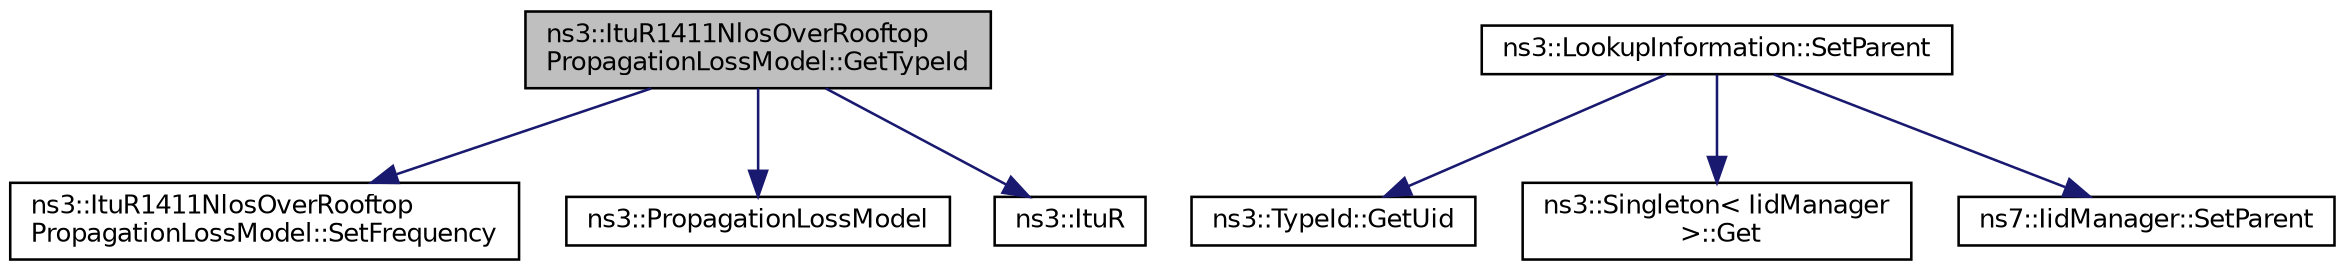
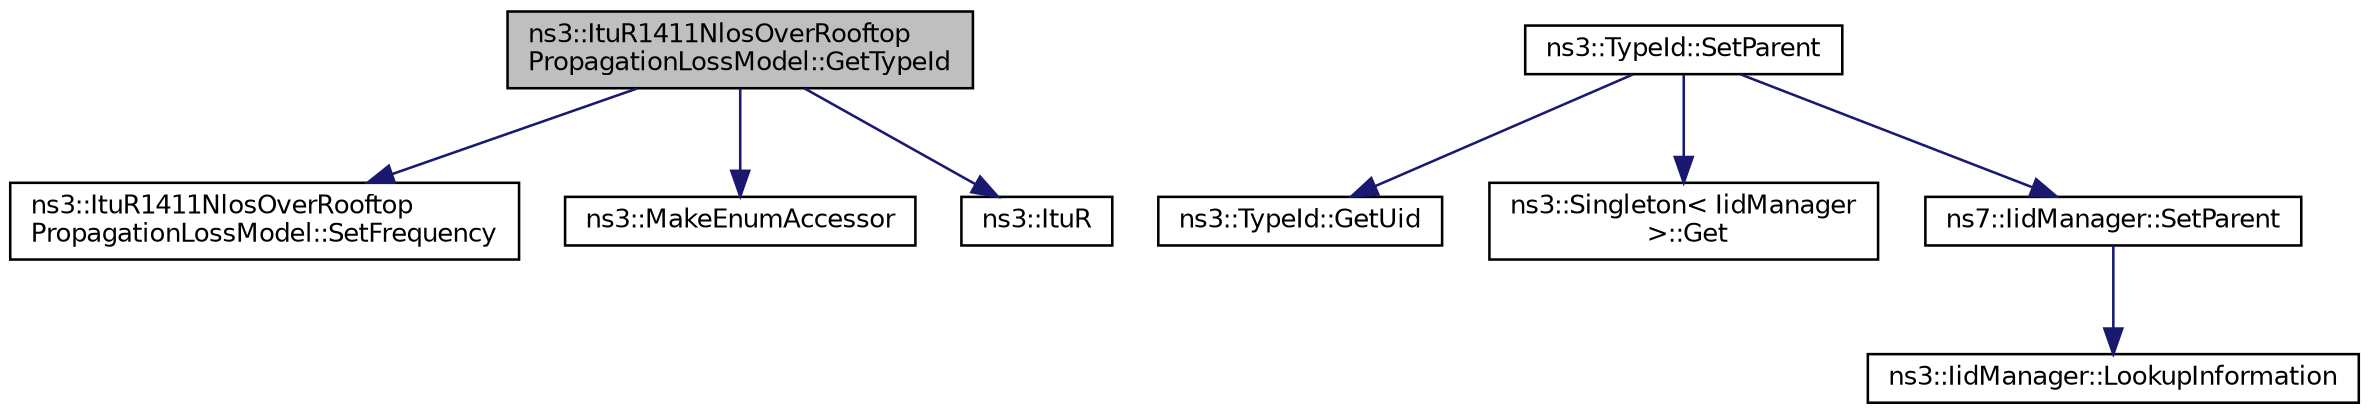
(1717, 50) -> (1684, 50)
(758, 221) -> (740, 221)
none -> (2113, 378)
